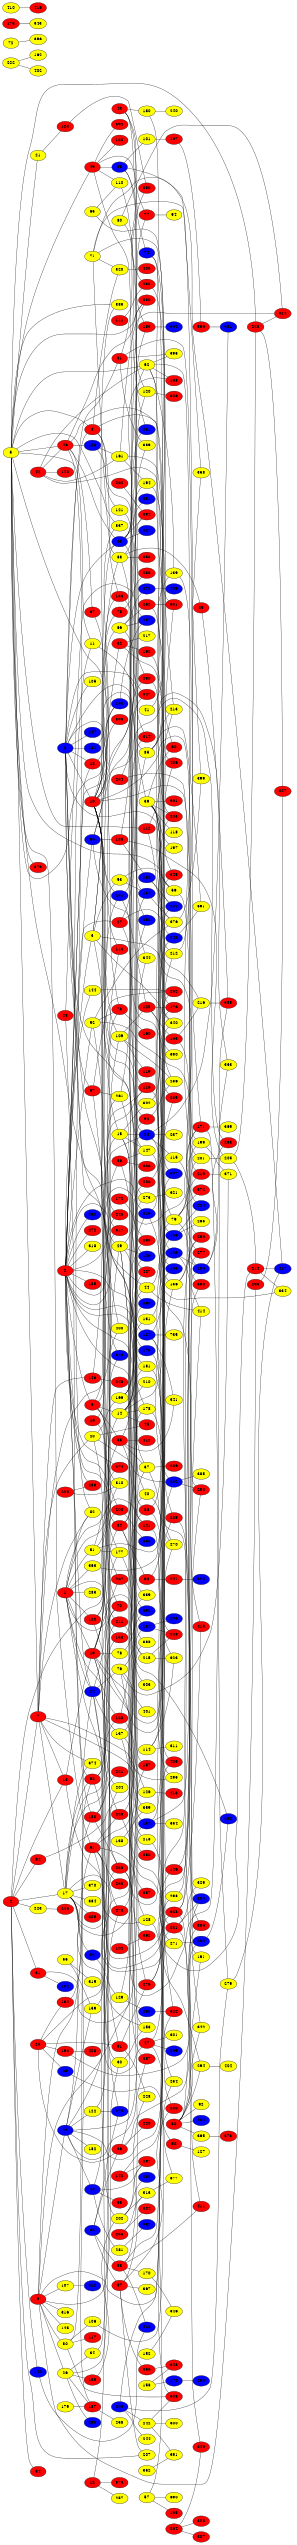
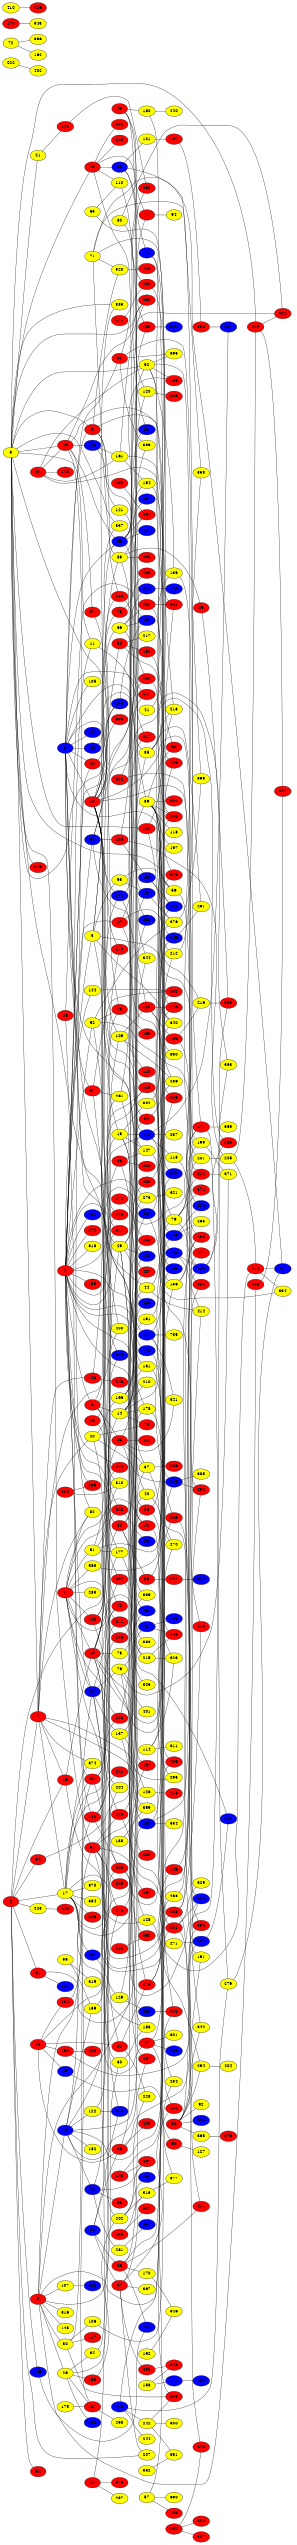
(25, 59) -> (24, 49)
(201, 907) -> (201, 907)
none -> (136, 1025)
(147, 1840) -> none
